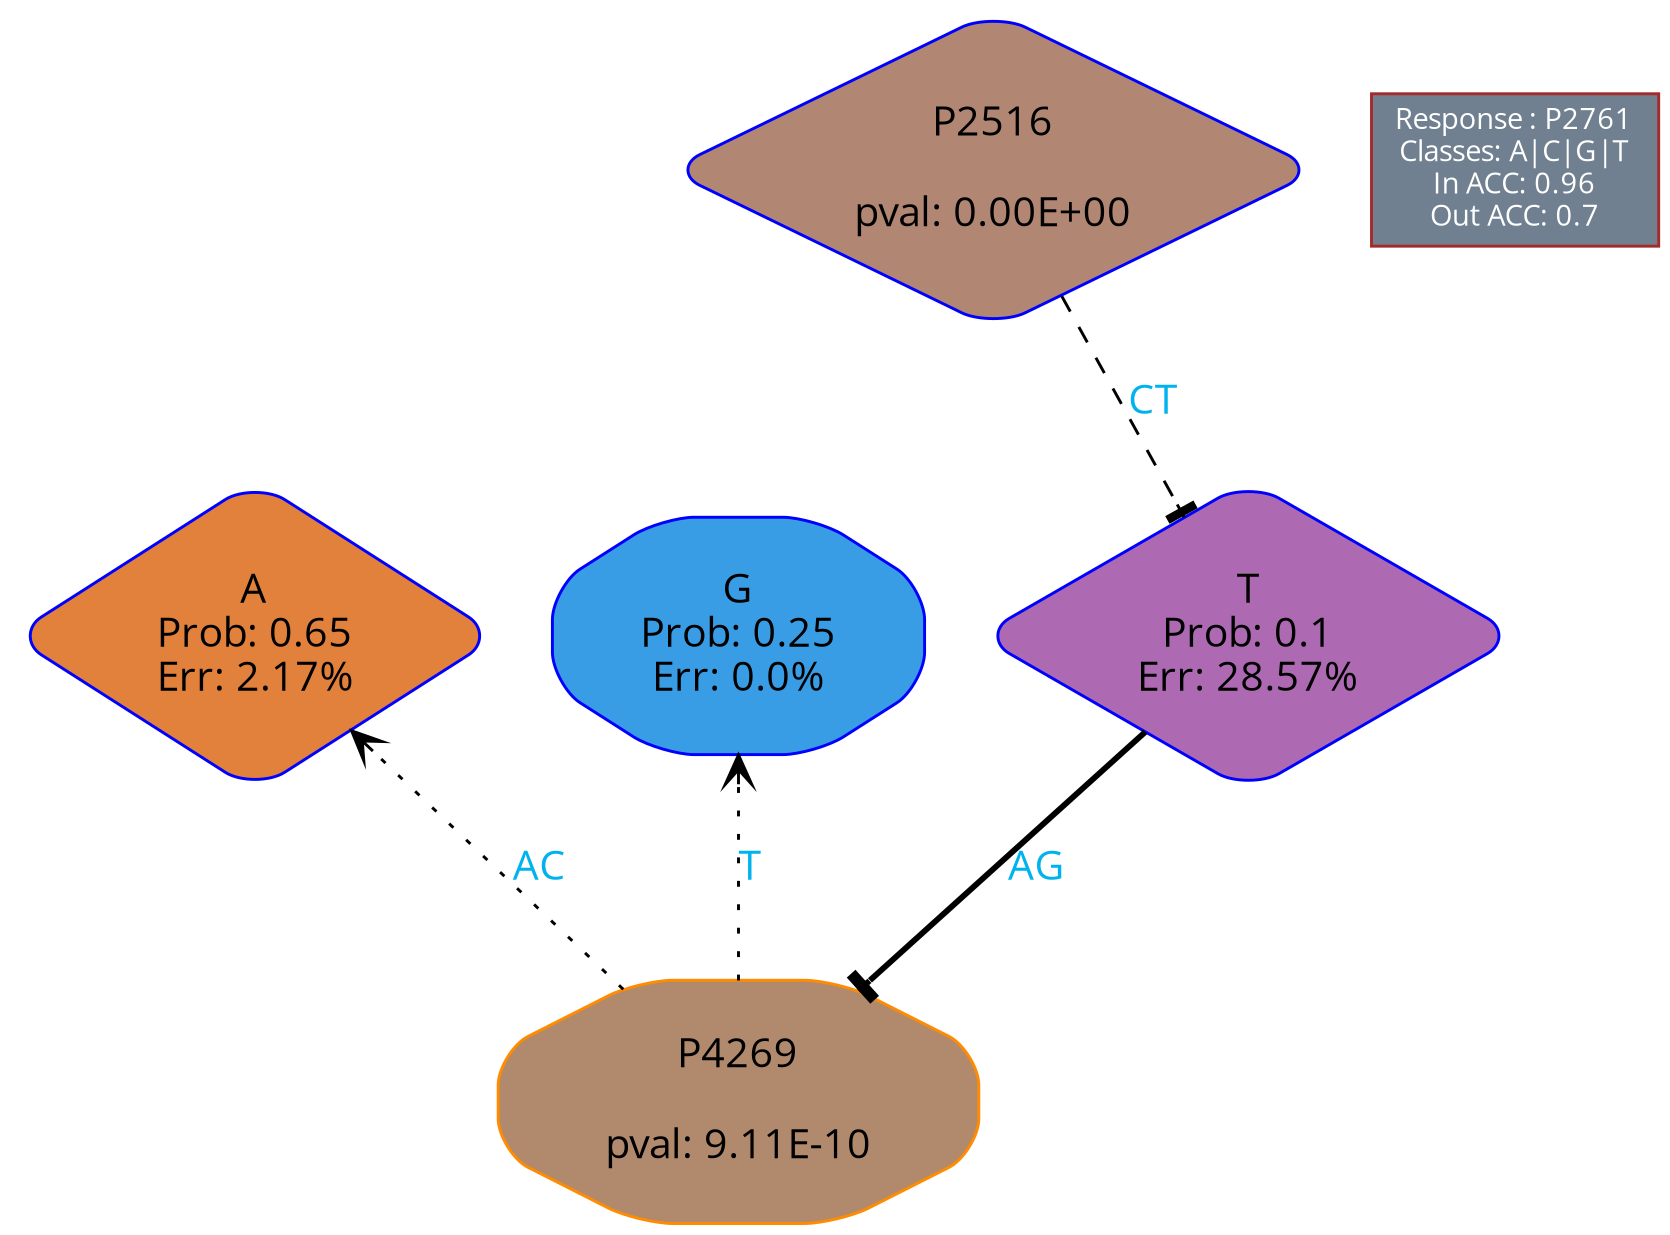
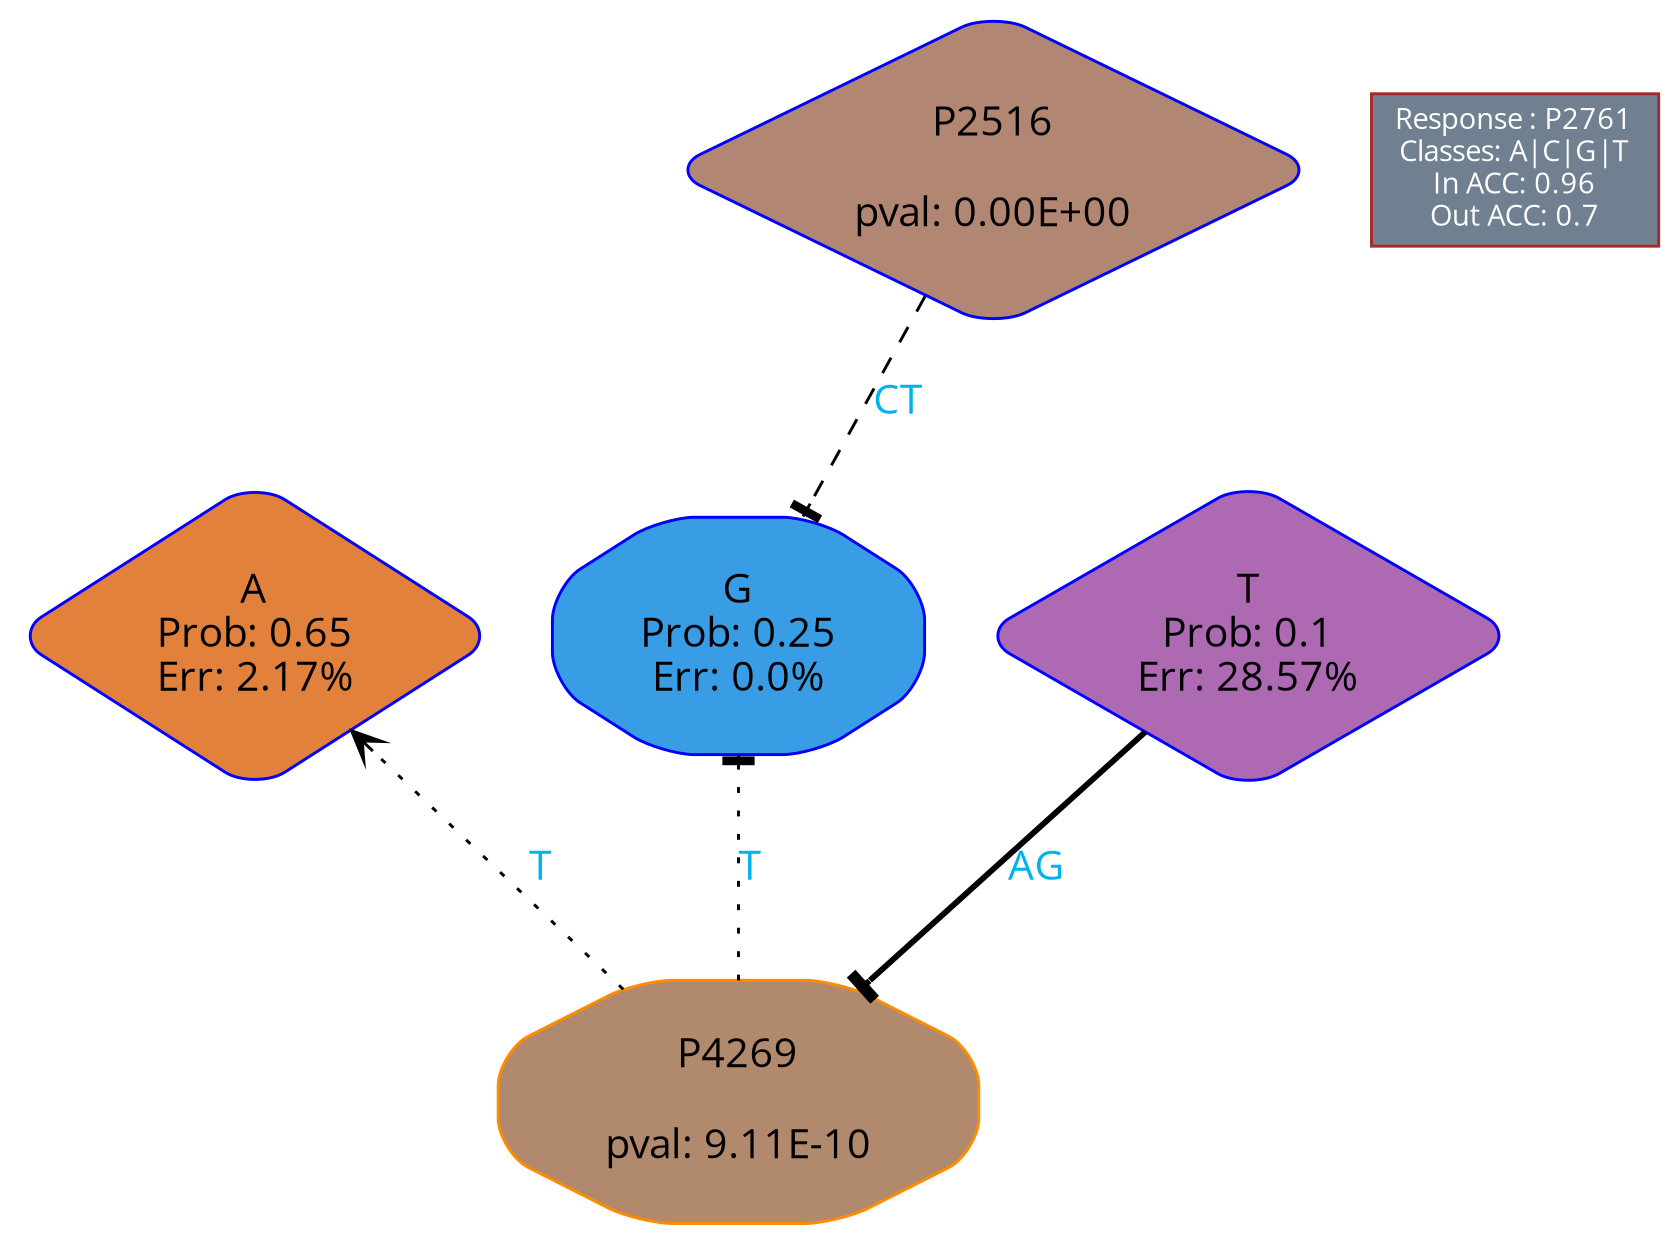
(1119, 400) -> (868, 400)
(541, 869) -> (541, 869)
(738, 883) -> (738, 883)
